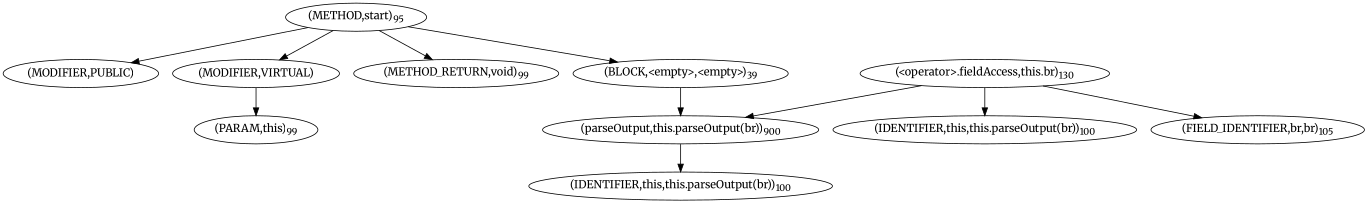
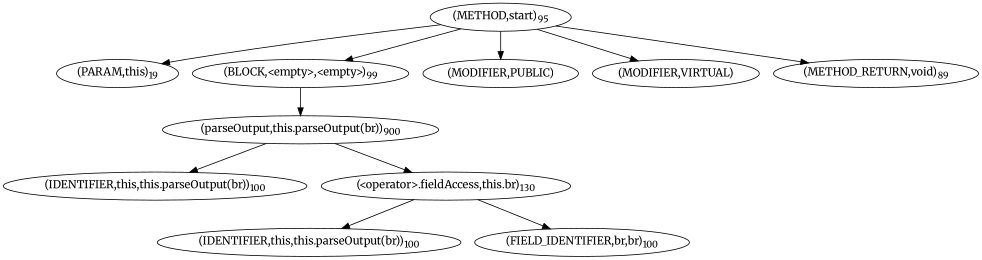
(523, 72) -> (943, 72)
(752, 72) -> (372, 72)
(256, 98) -> (305, 42)
(837, 101) -> (370, 157)
(292, 129) -> (154, 72)
(1326, 129) -> (650, 241)
